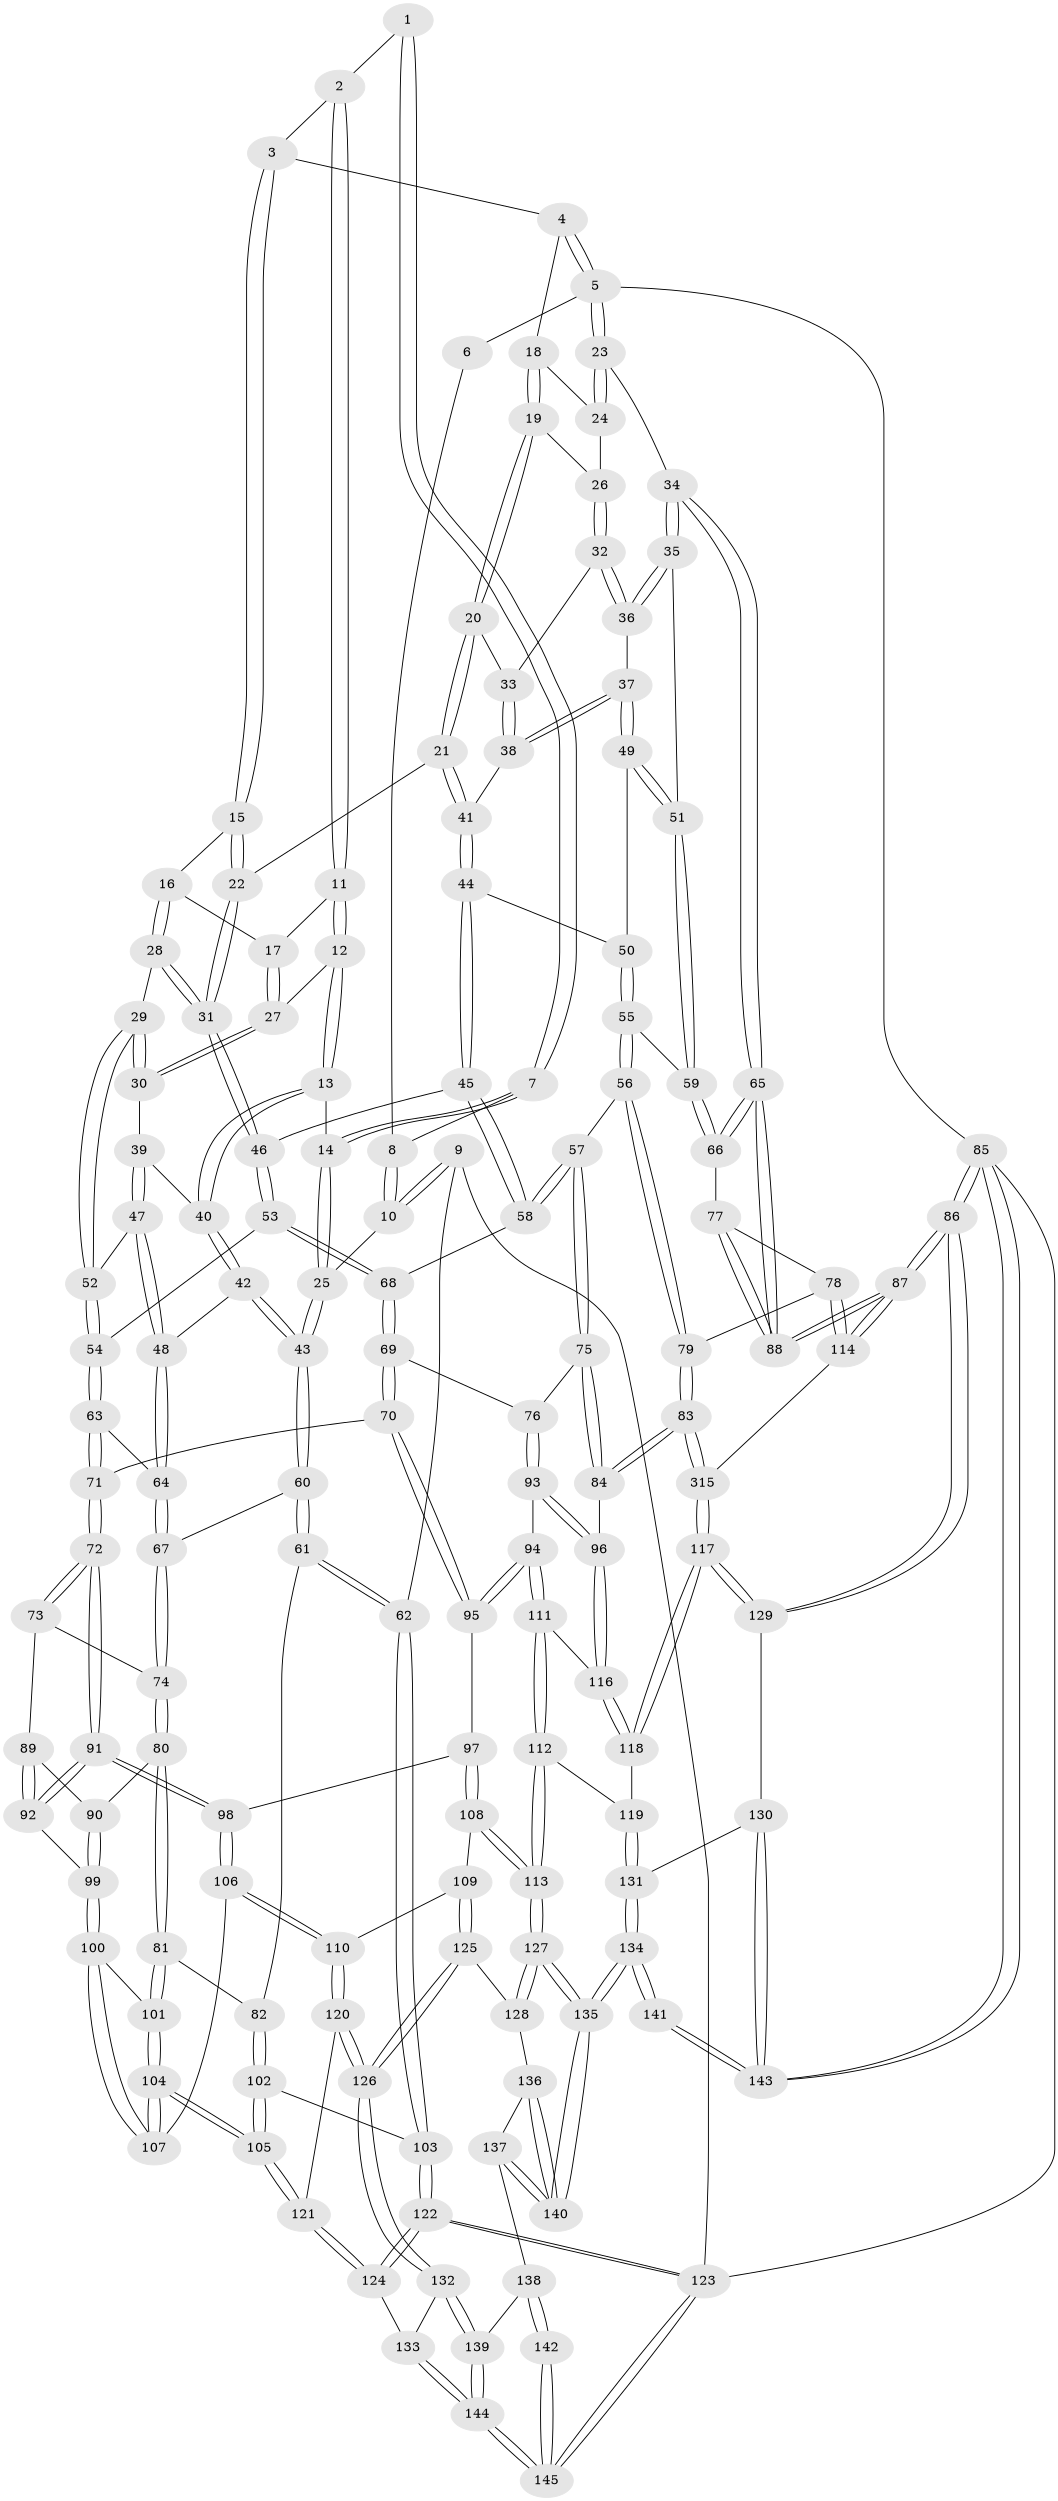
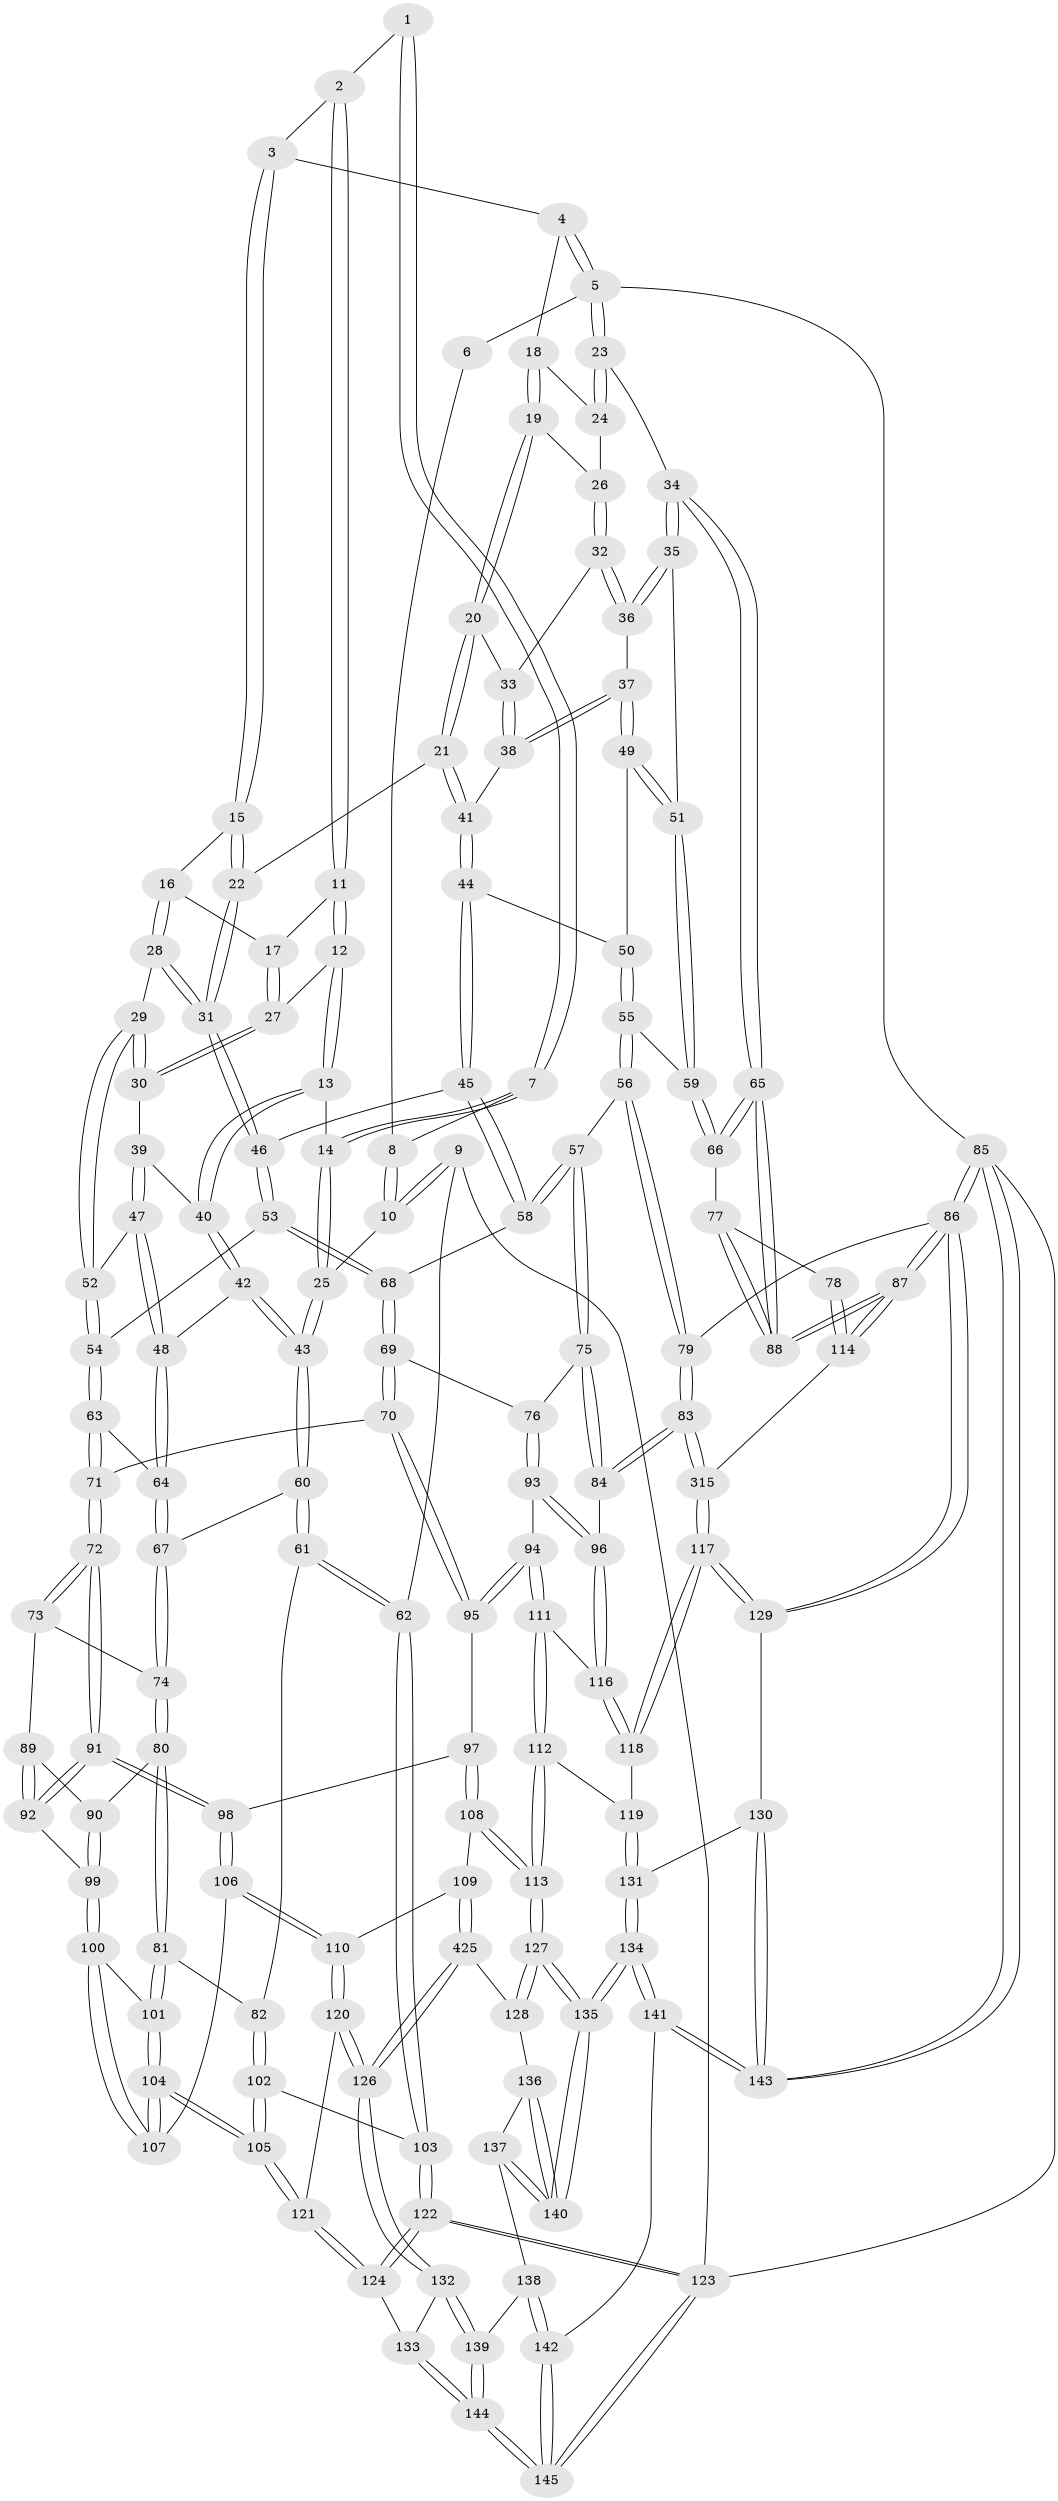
(749, 1322) -> (813, 1262)
(466, 1949) -> (466, 1949)
none -> (651, 2200)
